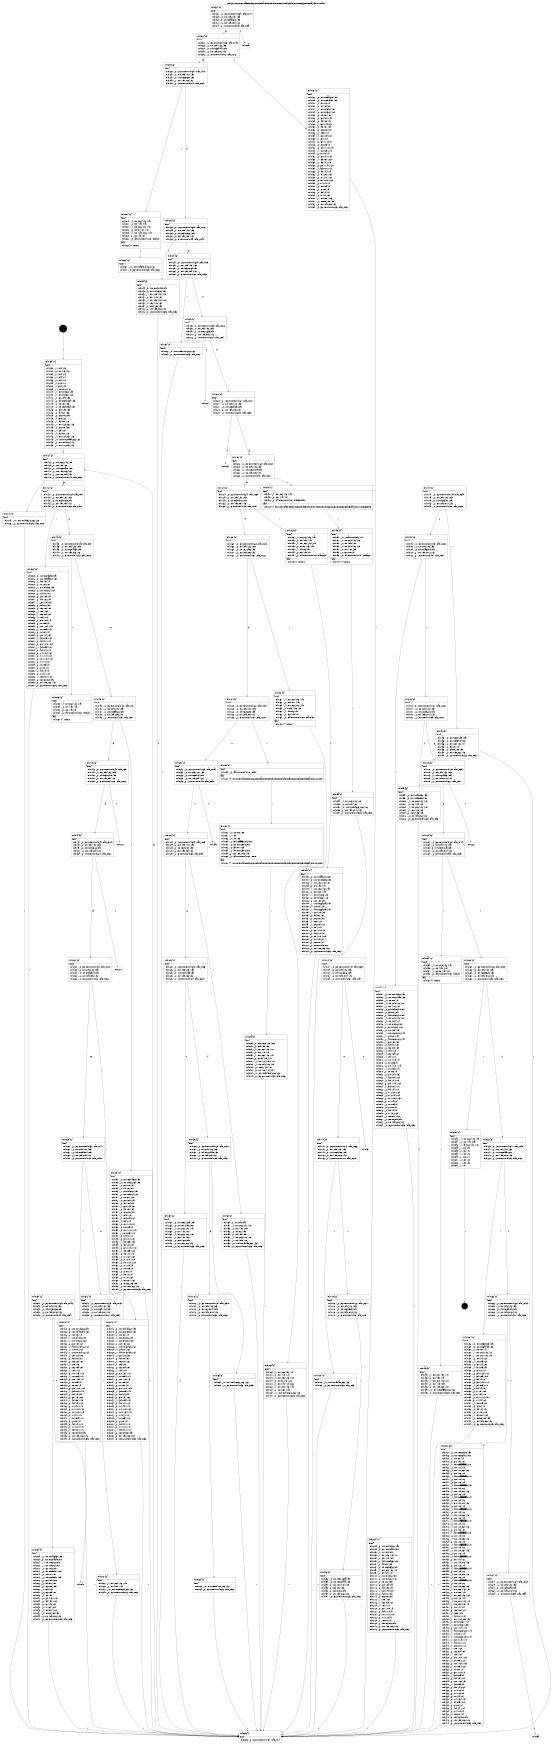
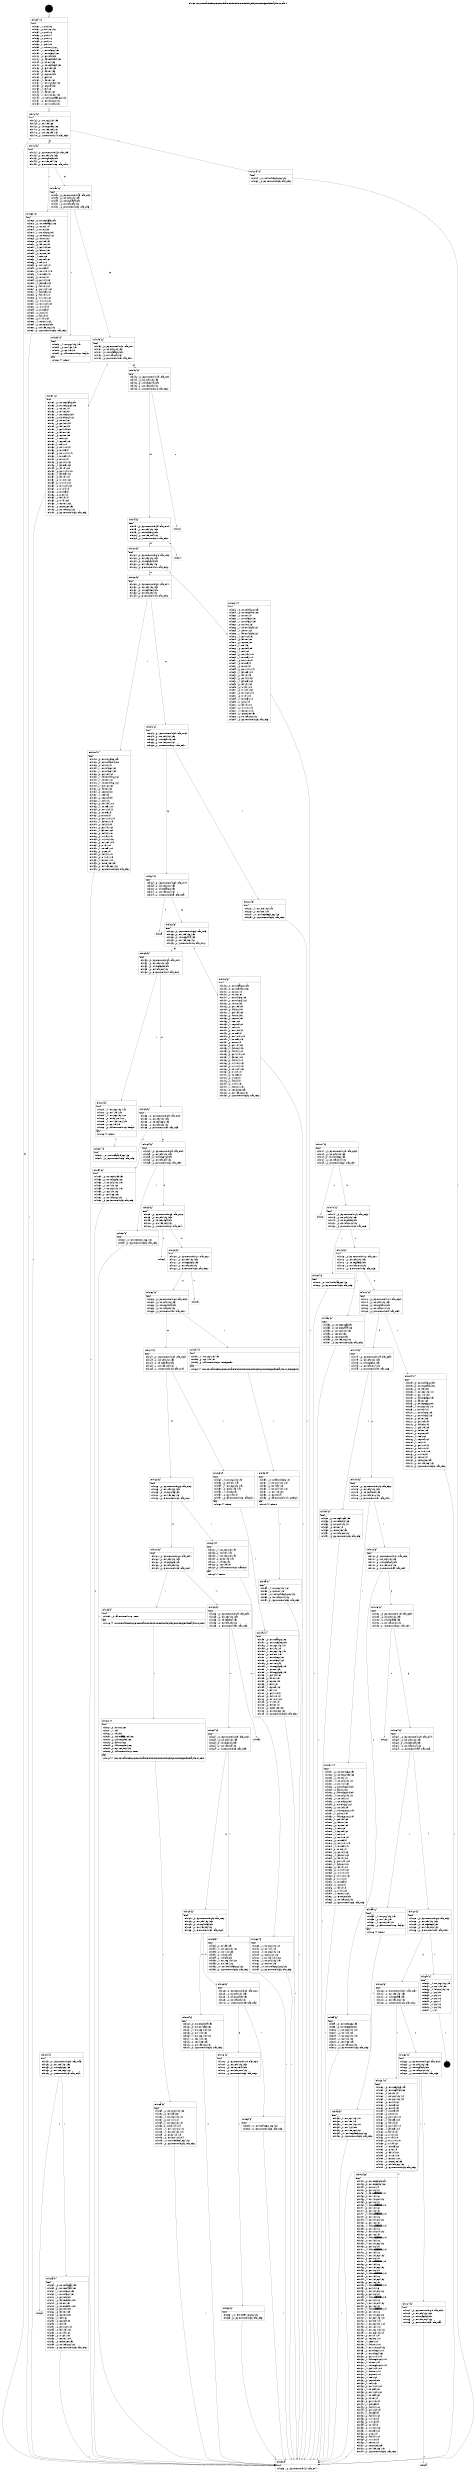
none -> (167, 811)
none -> (381, 1302)
